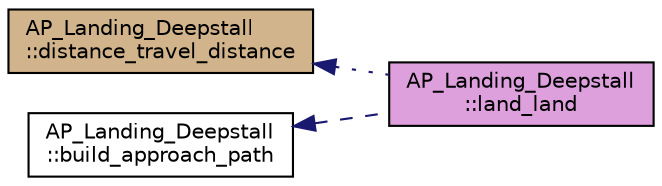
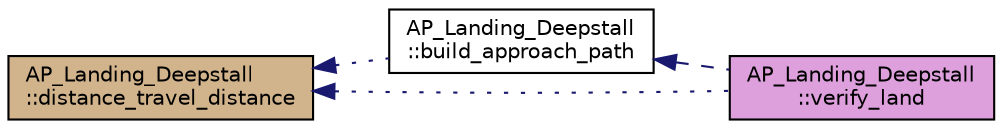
none -> (362, 62)
(521, 94) -> (862, 88)
